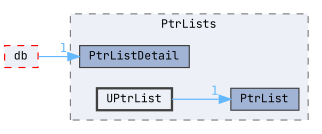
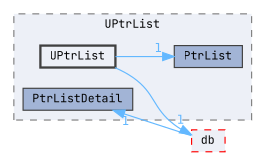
(189, 25) -> (133, 25)
none -> (151, 96)
